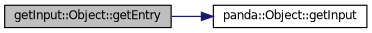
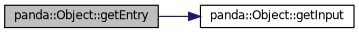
(88, 16) -> (81, 16)
